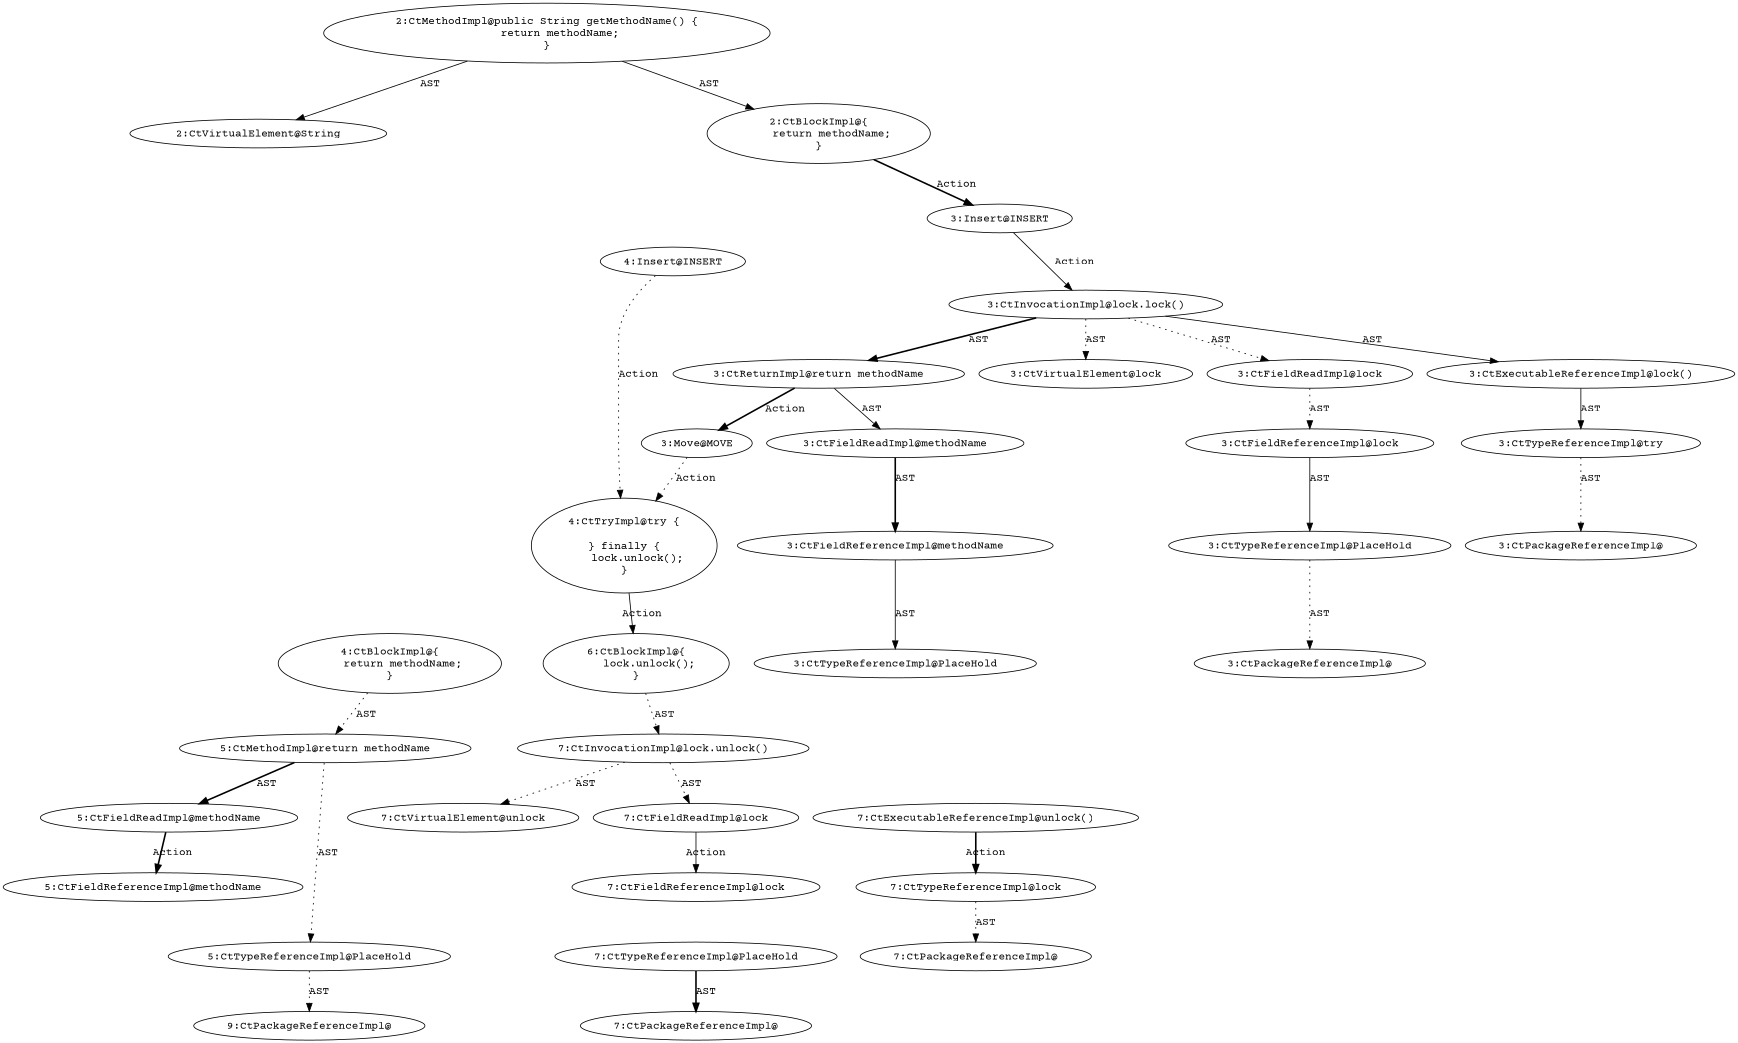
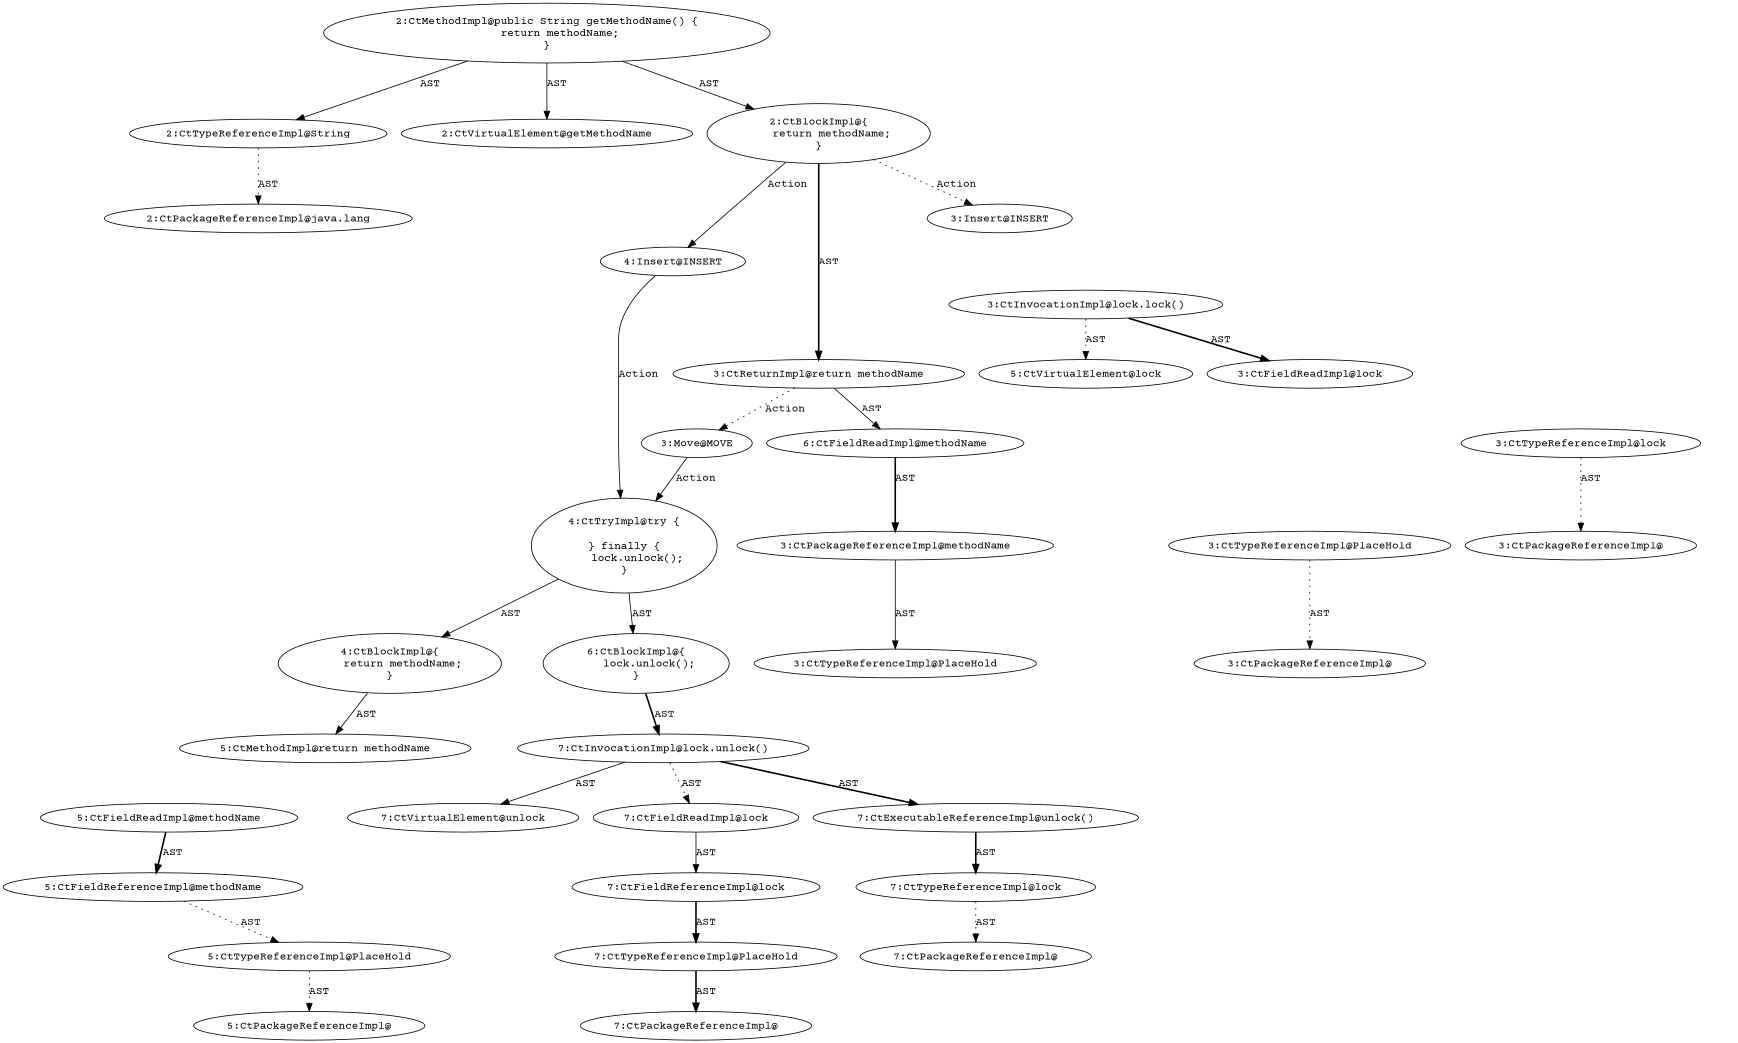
(258, 134) -> (258, 134)
none -> (547, 134)
(919, 181) -> (919, 181)
none -> (740, 202)
none -> (258, 218)
(1040, 259) -> none
(956, 338) -> (819, 257)
(1195, 338) -> (1195, 338)
(1086, 374) -> (1086, 374)
(1581, 374) -> none
(619, 377) -> (619, 377)
(760, 407) -> (760, 407)
(895, 443) -> (895, 443)
(1310, 443) -> none
(1581, 443) -> (1581, 443)
(674, 476) -> (674, 476)
(895, 546) -> (895, 546)
none -> (504, 606)
(642, 613) -> (642, 613)
(354, 710) -> (354, 710)
(651, 710) -> (651, 710)
(251, 782) -> none
(567, 782) -> (567, 782)
none -> (815, 782)
(318, 848) -> (228, 920)
(173, 852) -> (173, 852)
(706, 852) -> (706, 852)
(986, 852) -> (986, 852)
none -> (696, 918)
(309, 1026) -> (309, 1026)
